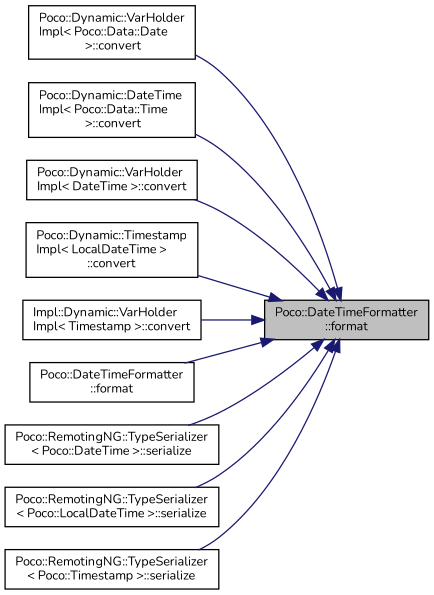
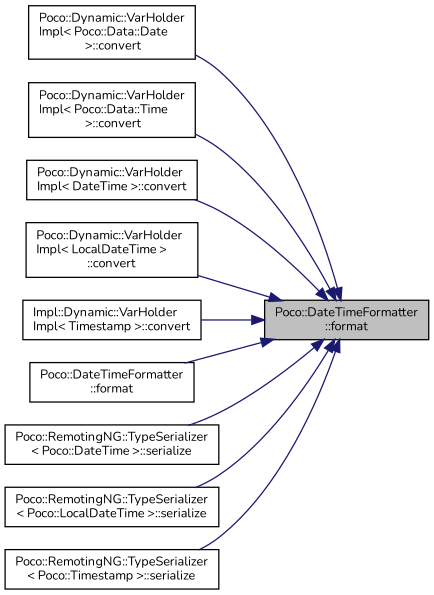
(112, 110) -> (112, 110)
(112, 250) -> (112, 250)
